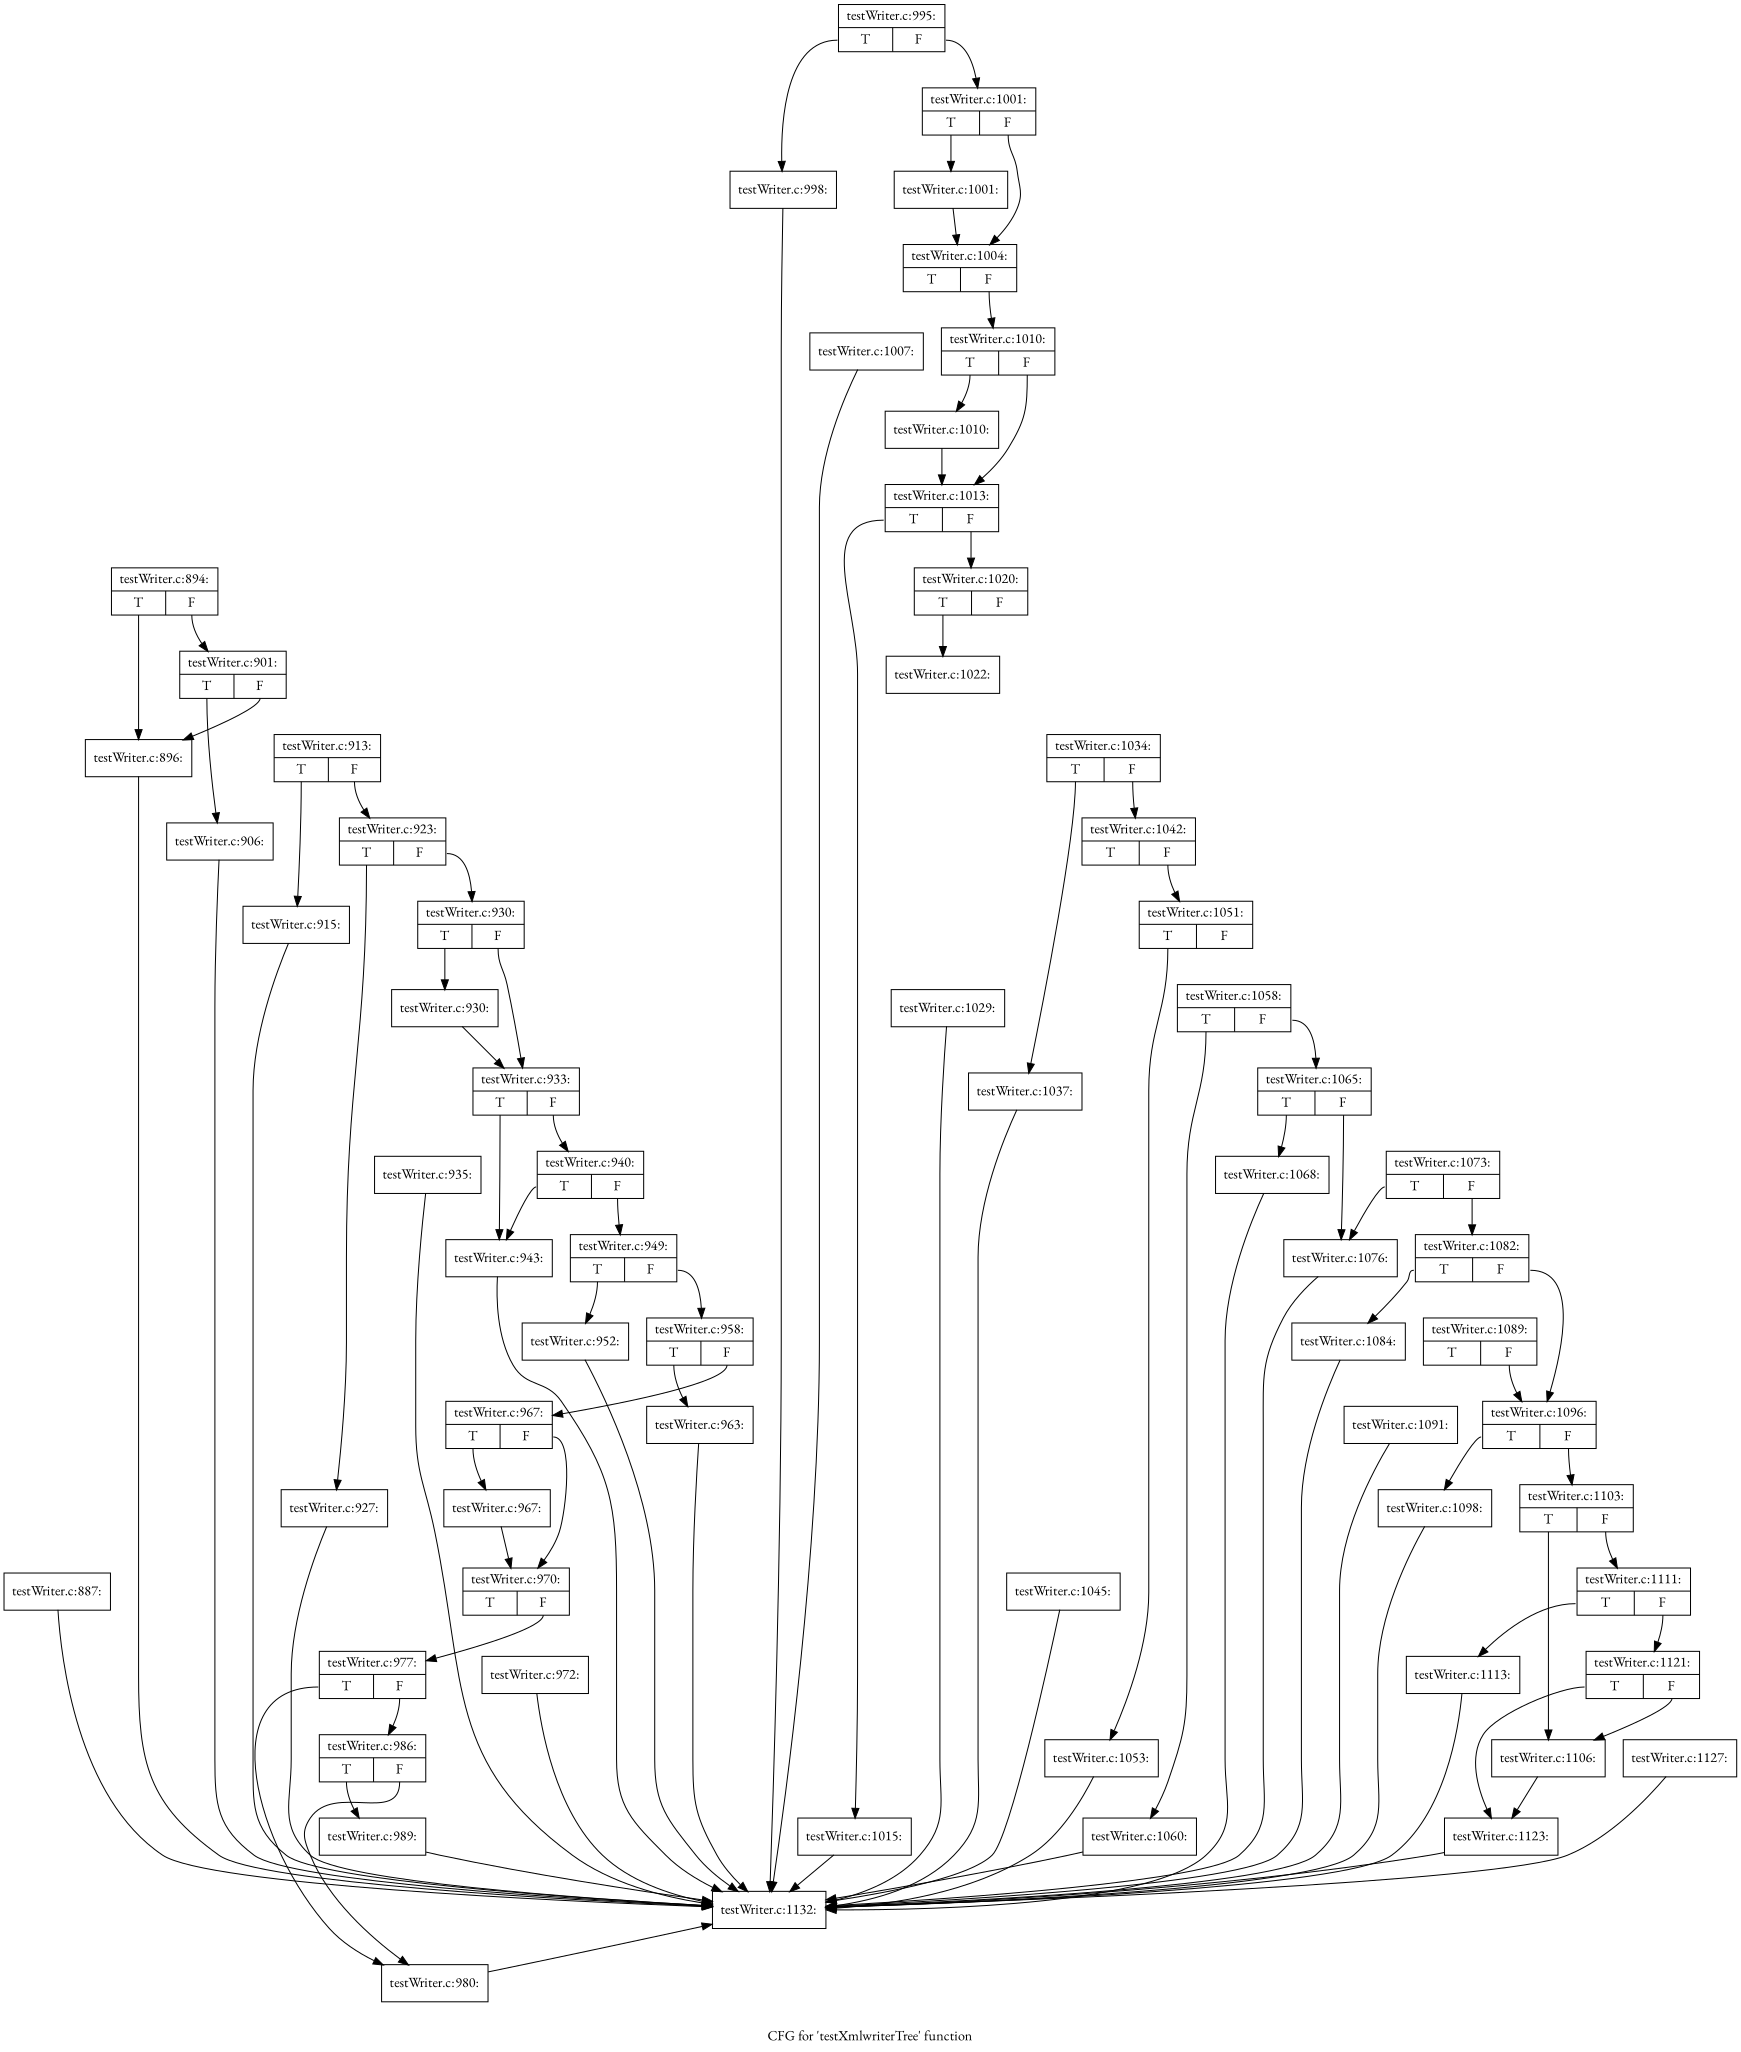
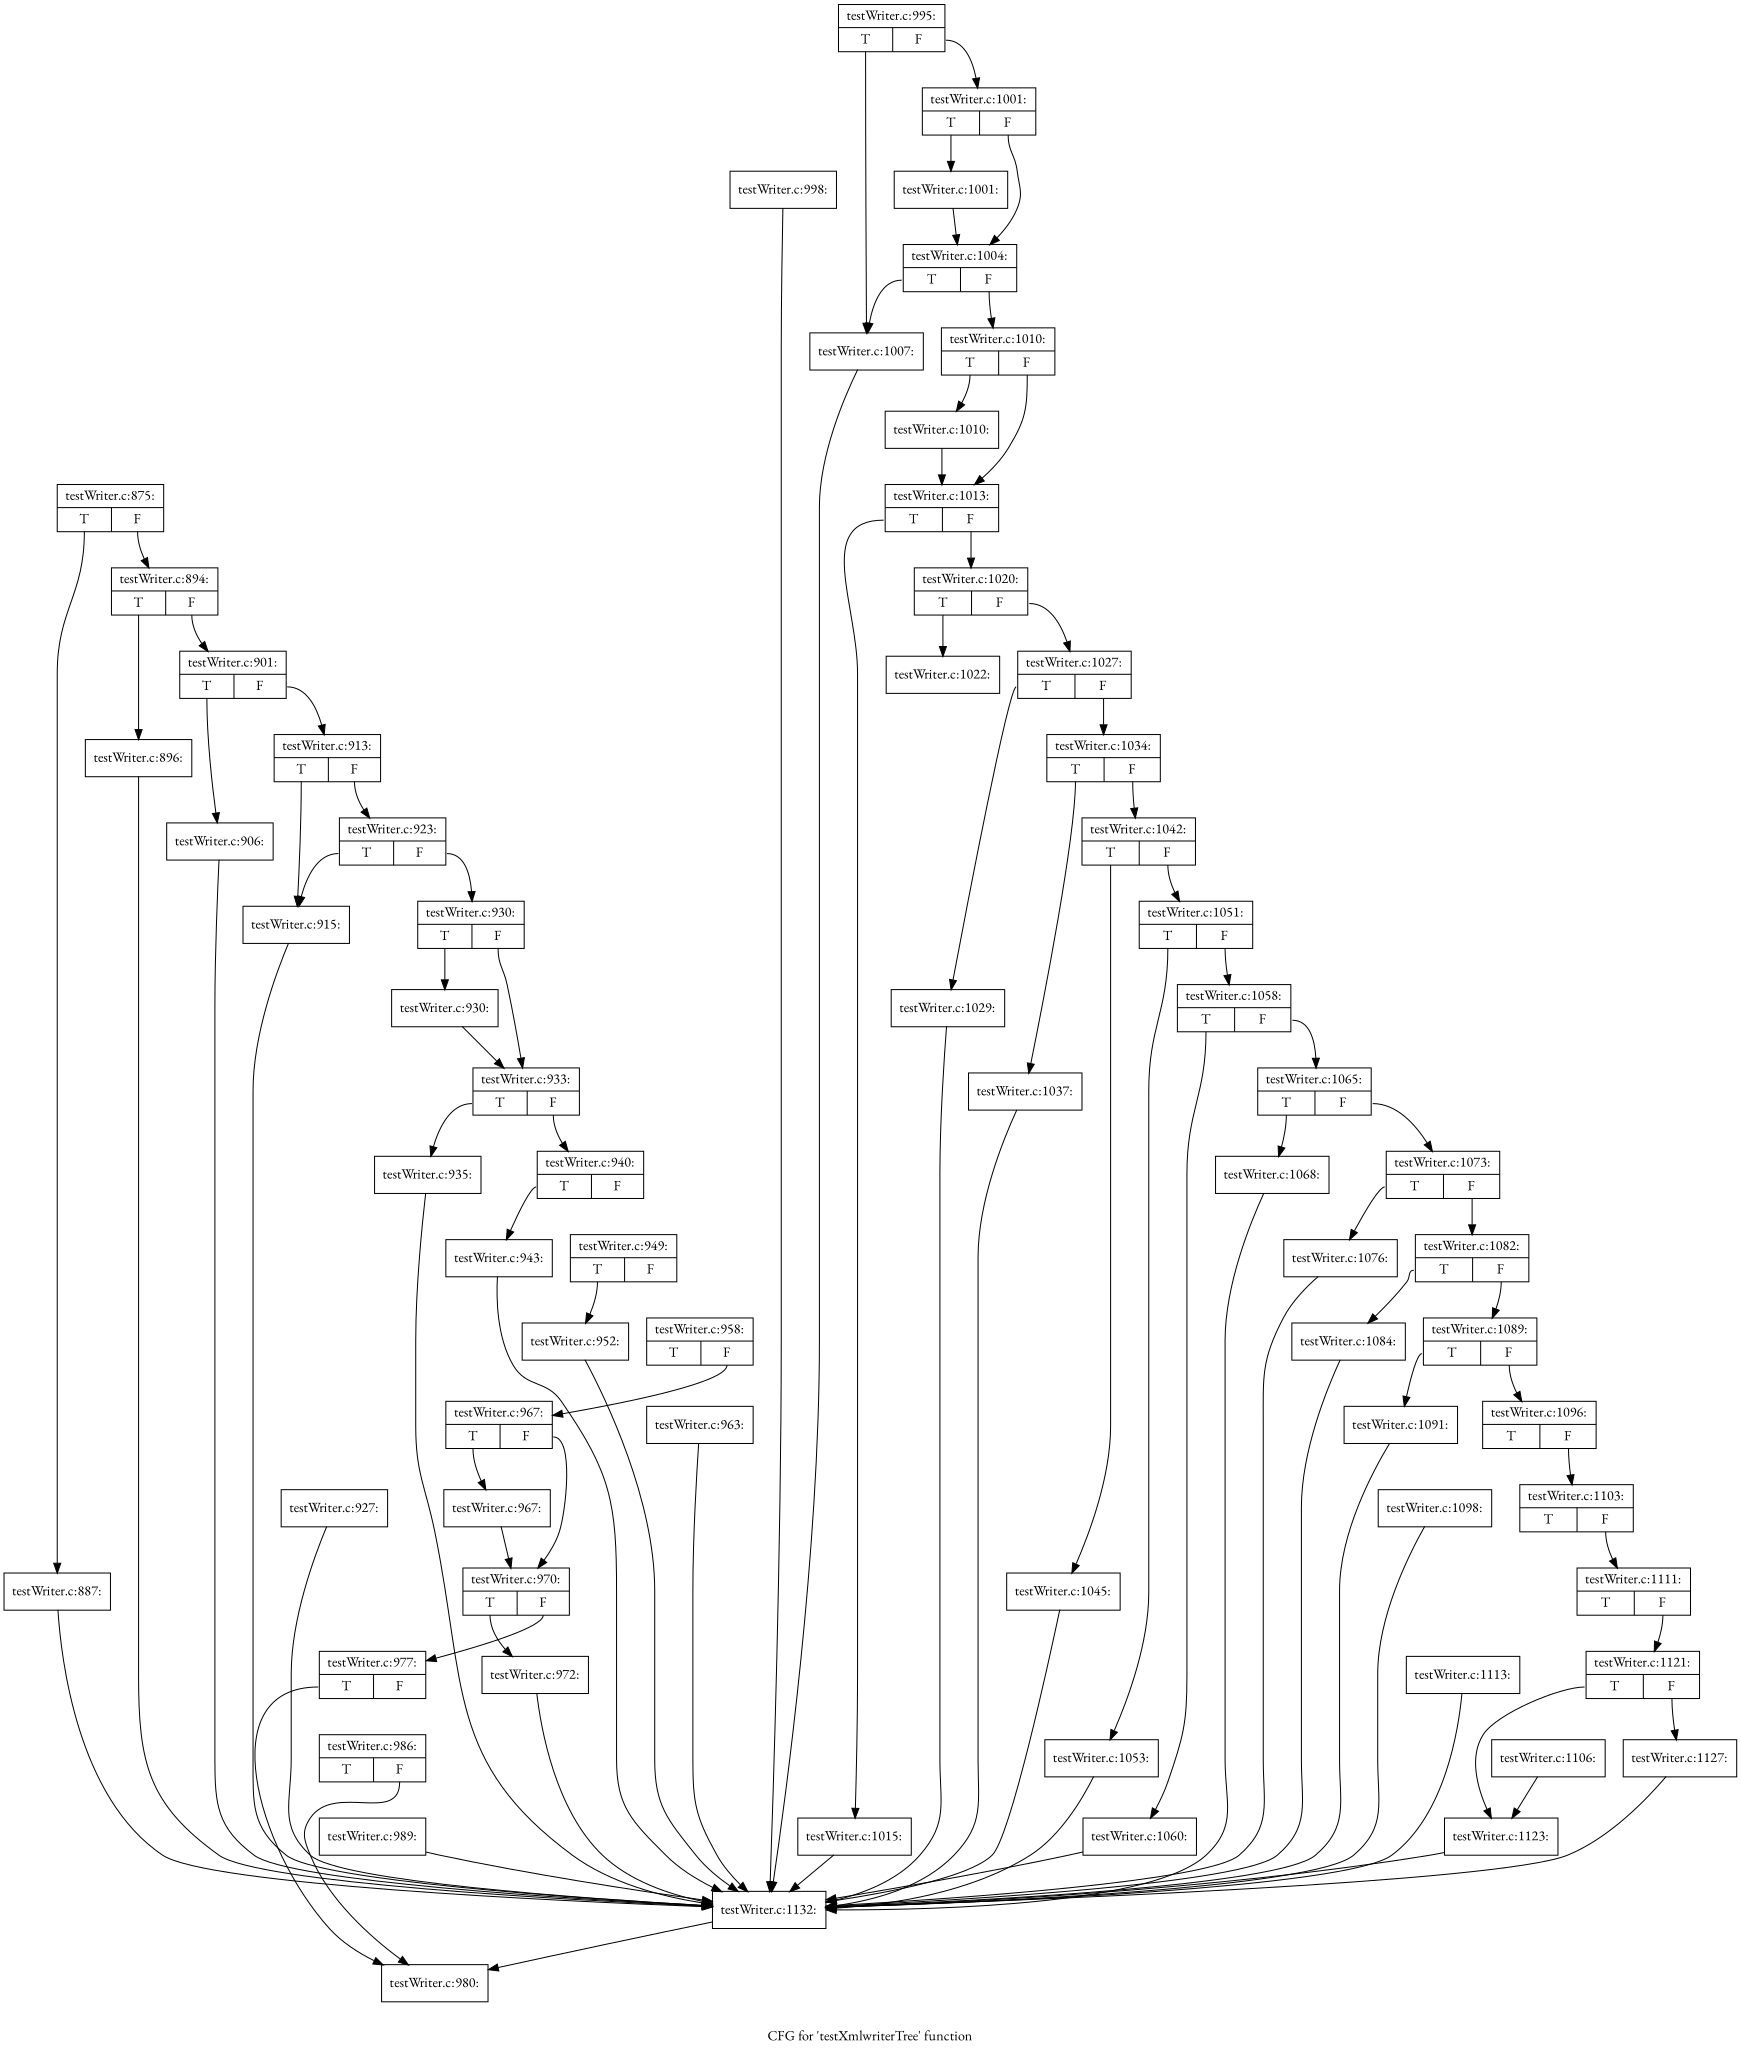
(789, 88) -> (866, 187)
none -> (879, 296)
none -> (110, 508)
none -> (1074, 675)
(228, 720) -> (310, 700)
none -> (1226, 962)
(348, 1172) -> (313, 869)
(500, 1172) -> (446, 1119)
(1343, 1172) -> (1405, 1116)
(618, 1212) -> none
none -> (1111, 1217)
(696, 1284) -> none
(1563, 1323) -> (1500, 1296)
none -> (1412, 1374)
(676, 1382) -> none
(1463, 1458) -> none
(1527, 1618) -> none
(1548, 1631) -> none
none -> (495, 1634)
(398, 1713) -> none
(1640, 1721) -> (1673, 1714)
(349, 1796) -> none
(595, 1949) -> (605, 1944)
